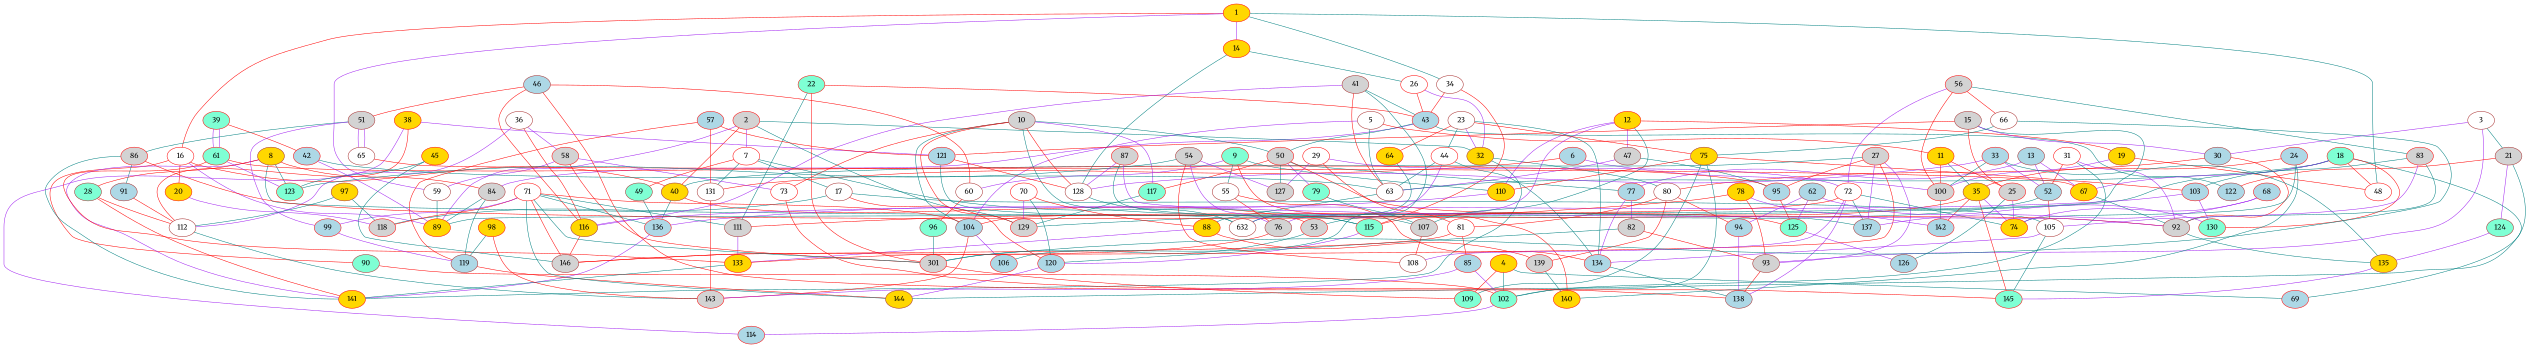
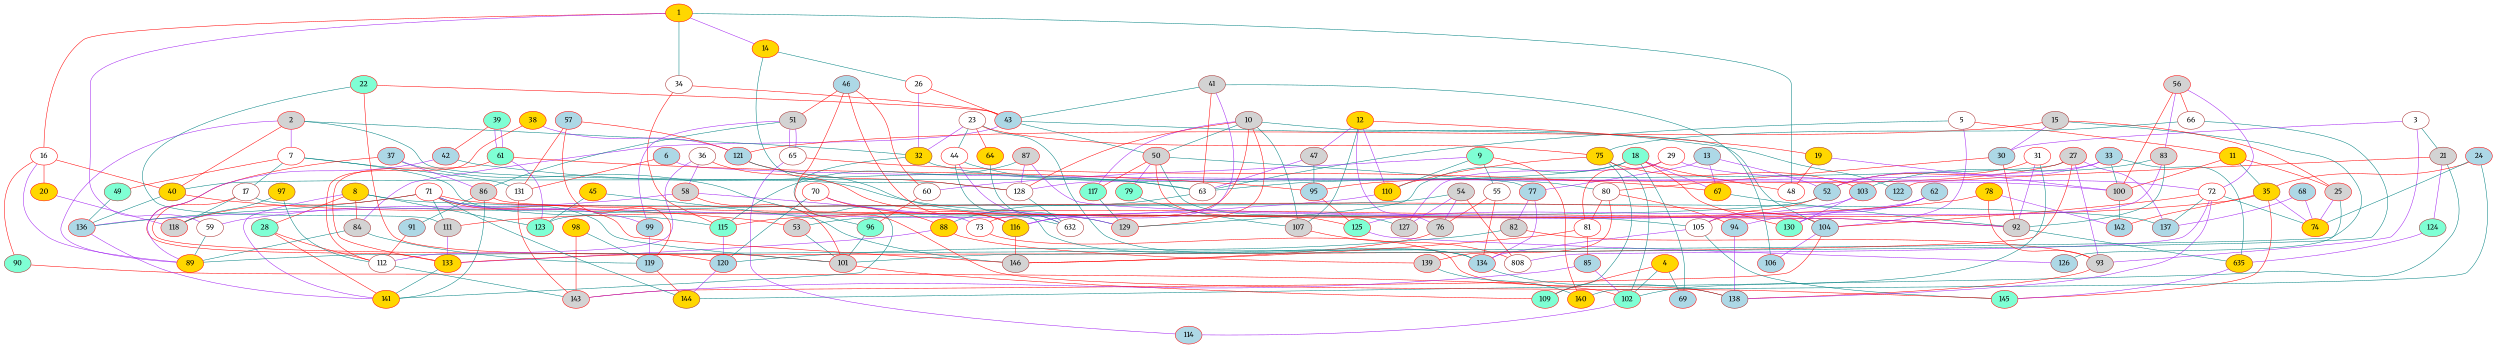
(2189, 120) -> (2171, 119)
none -> (391, 156)
(933, 264) -> (843, 264)
(1413, 264) -> (1518, 264)
(2384, 264) -> (2239, 264)
(129, 293) -> (902, 309)
